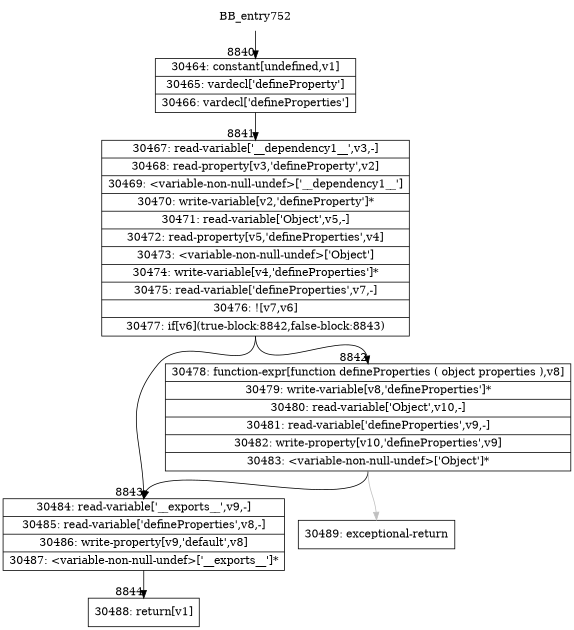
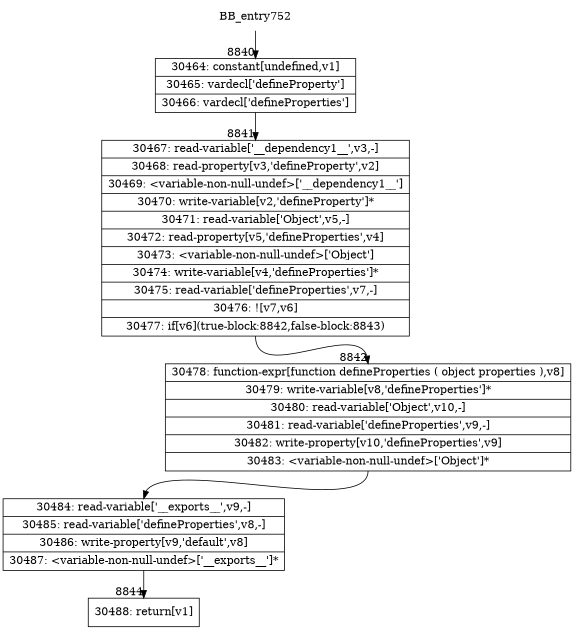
(153, 372) -> none
(377, 535) -> none
